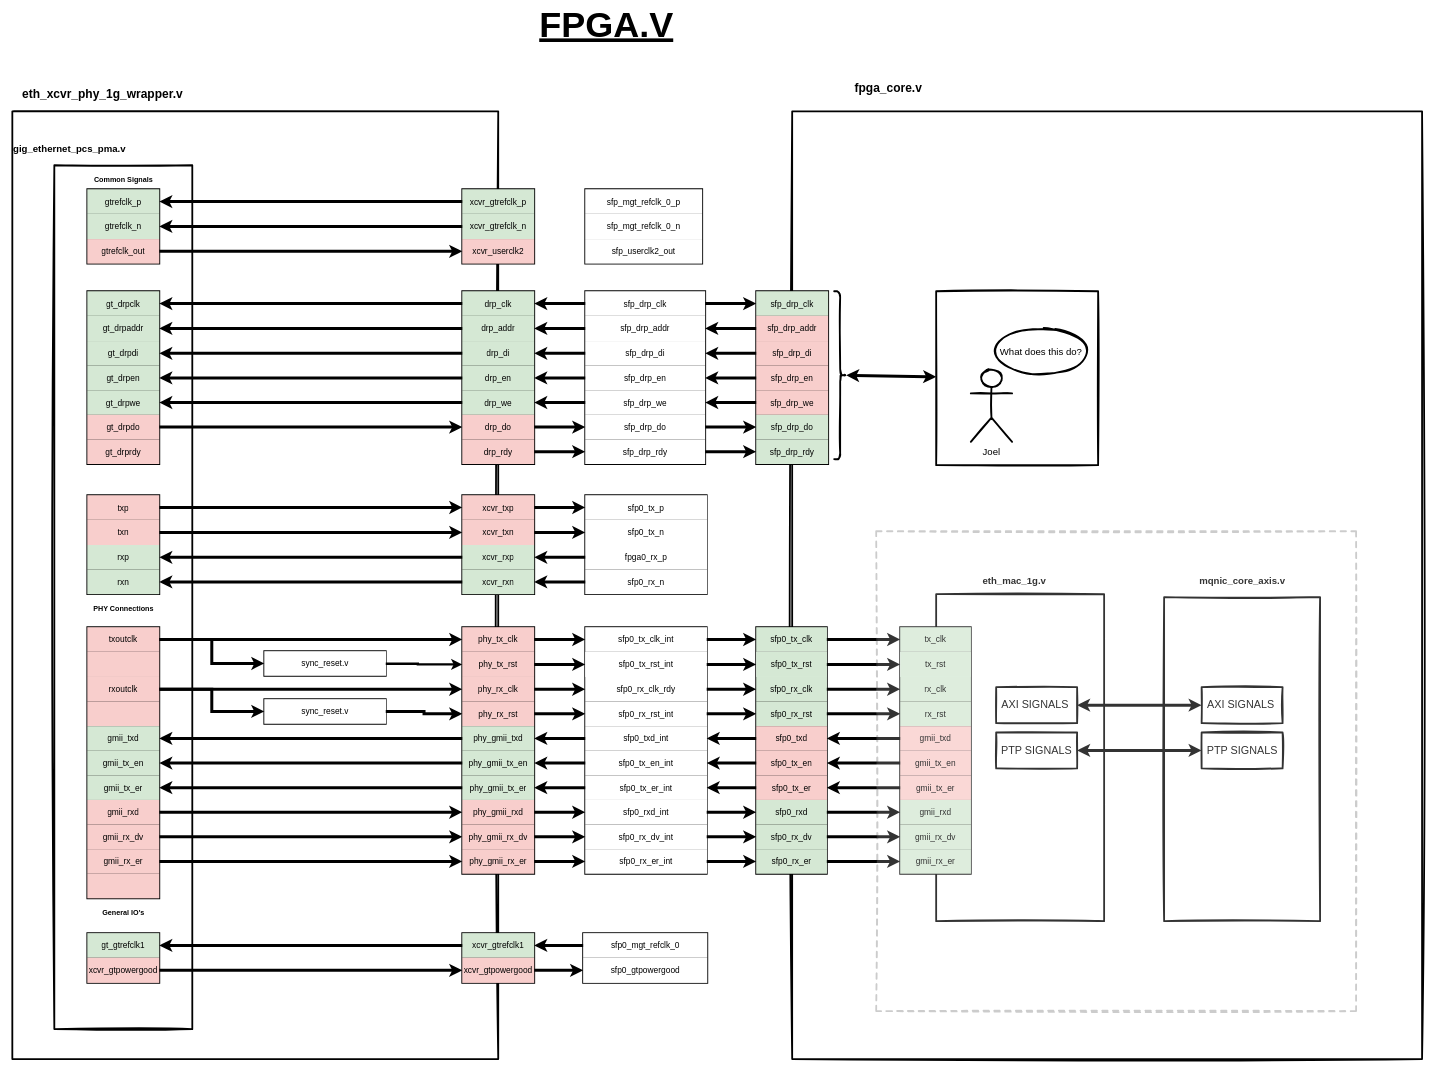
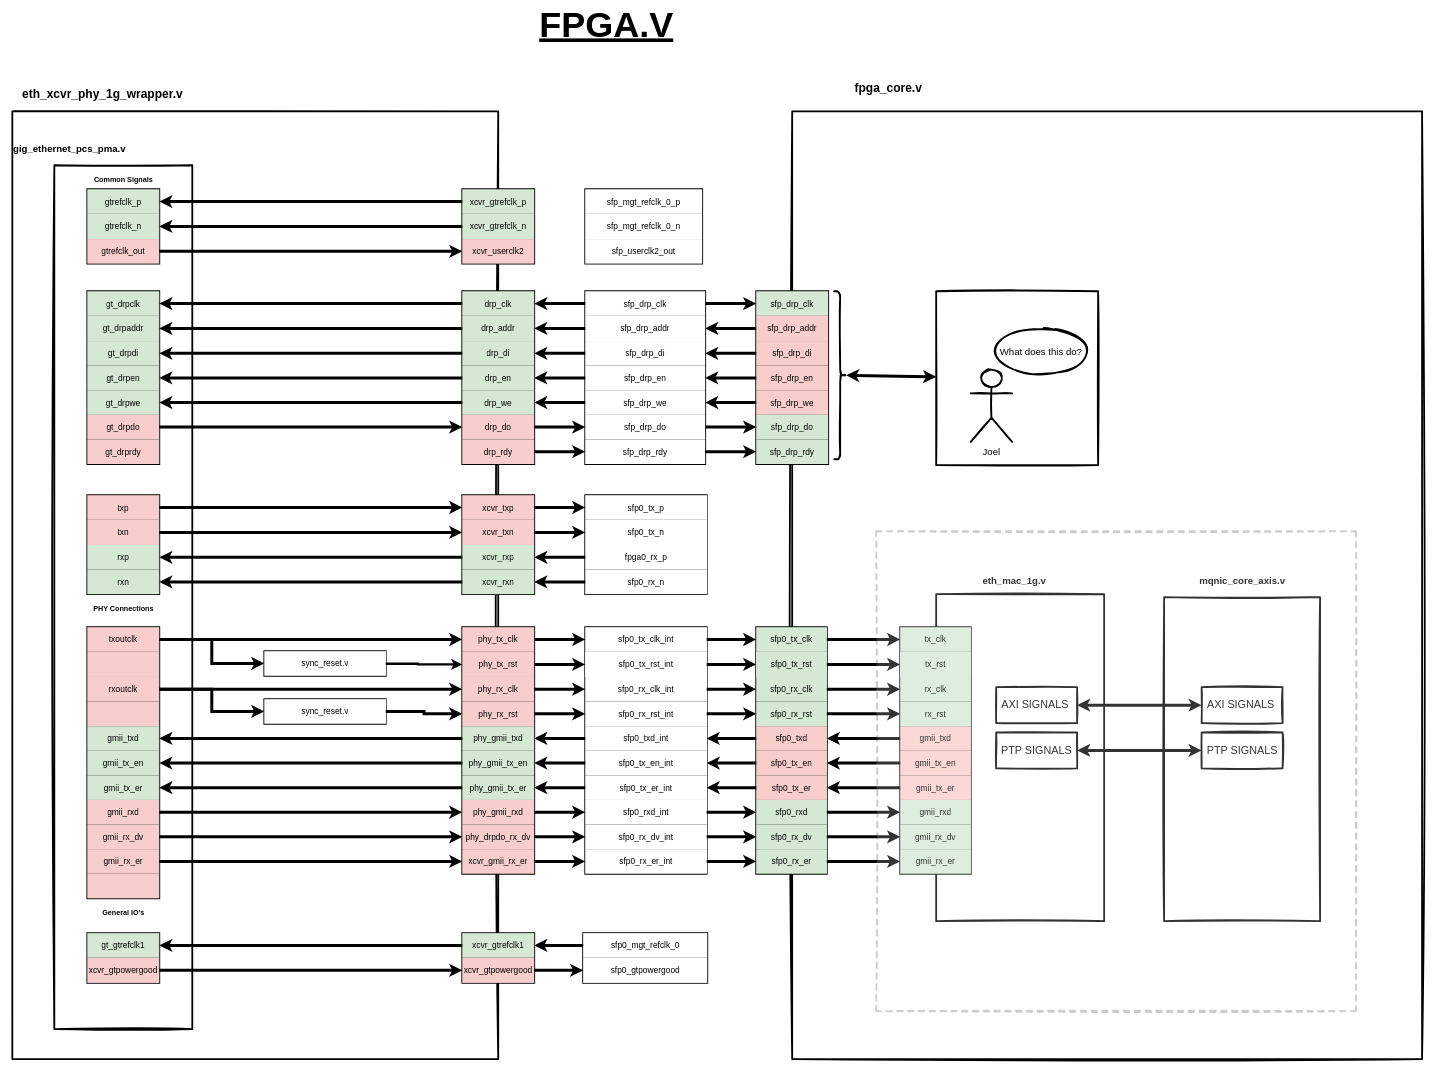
(646, 690) -> (646, 690)
(498, 837) -> (498, 837)
(498, 862) -> (498, 862)
